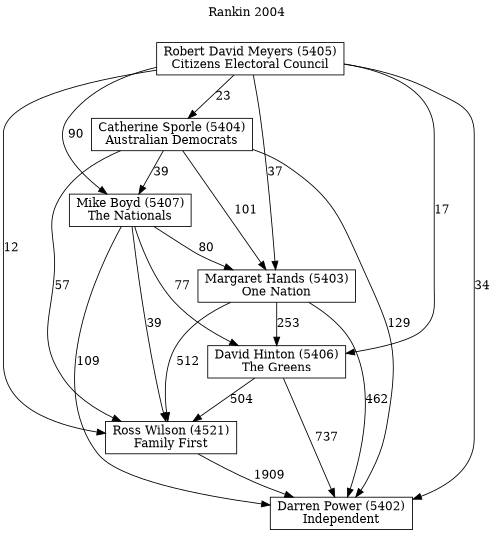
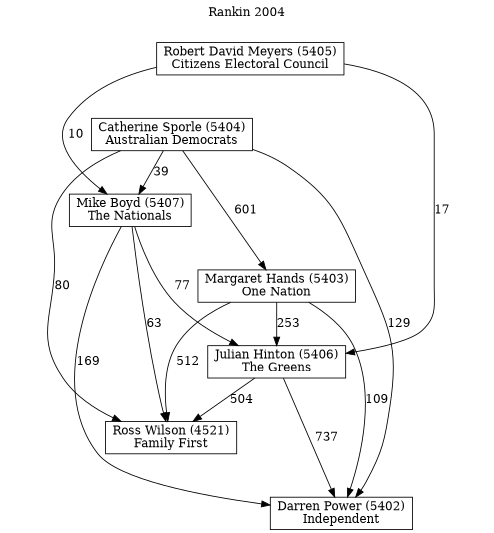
(214, 94) -> none
(76, 135) -> (76, 135)
(266, 168) -> none
(246, 210) -> (246, 210)
(3, 225) -> none
(188, 249) -> none
(474, 249) -> none
(63, 286) -> (63, 286)
(155, 324) -> (155, 324)
(89, 362) -> (89, 362)
(277, 362) -> (277, 362)
(377, 400) -> (377, 400)
(241, 476) -> none
